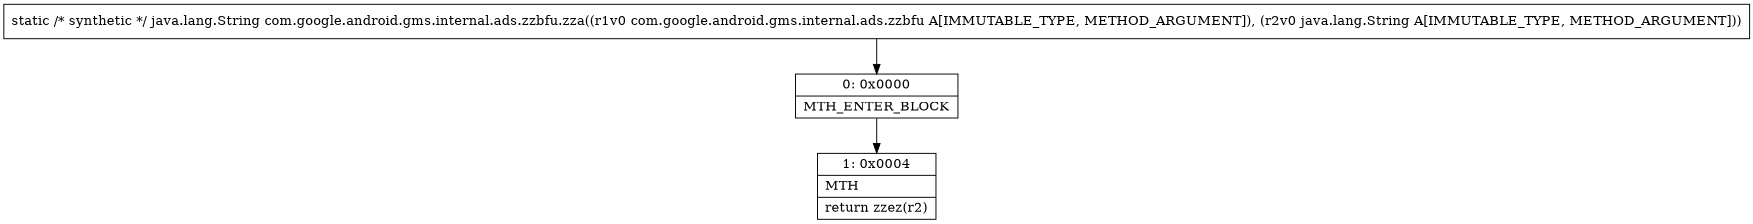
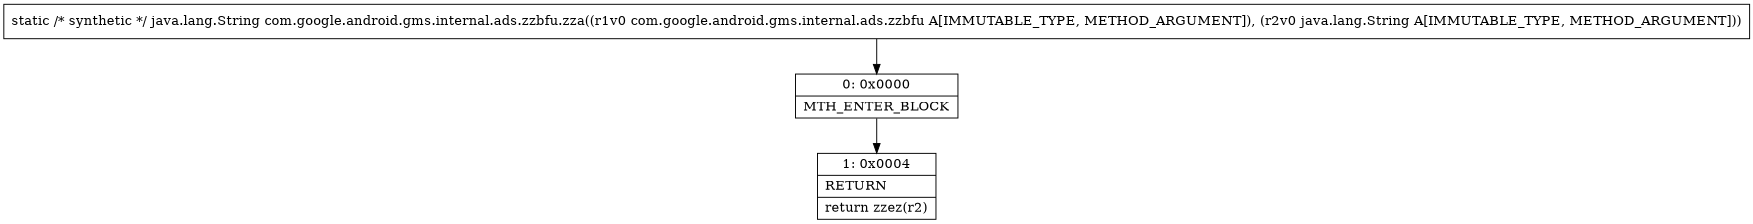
(842, 186) -> (856, 186)
